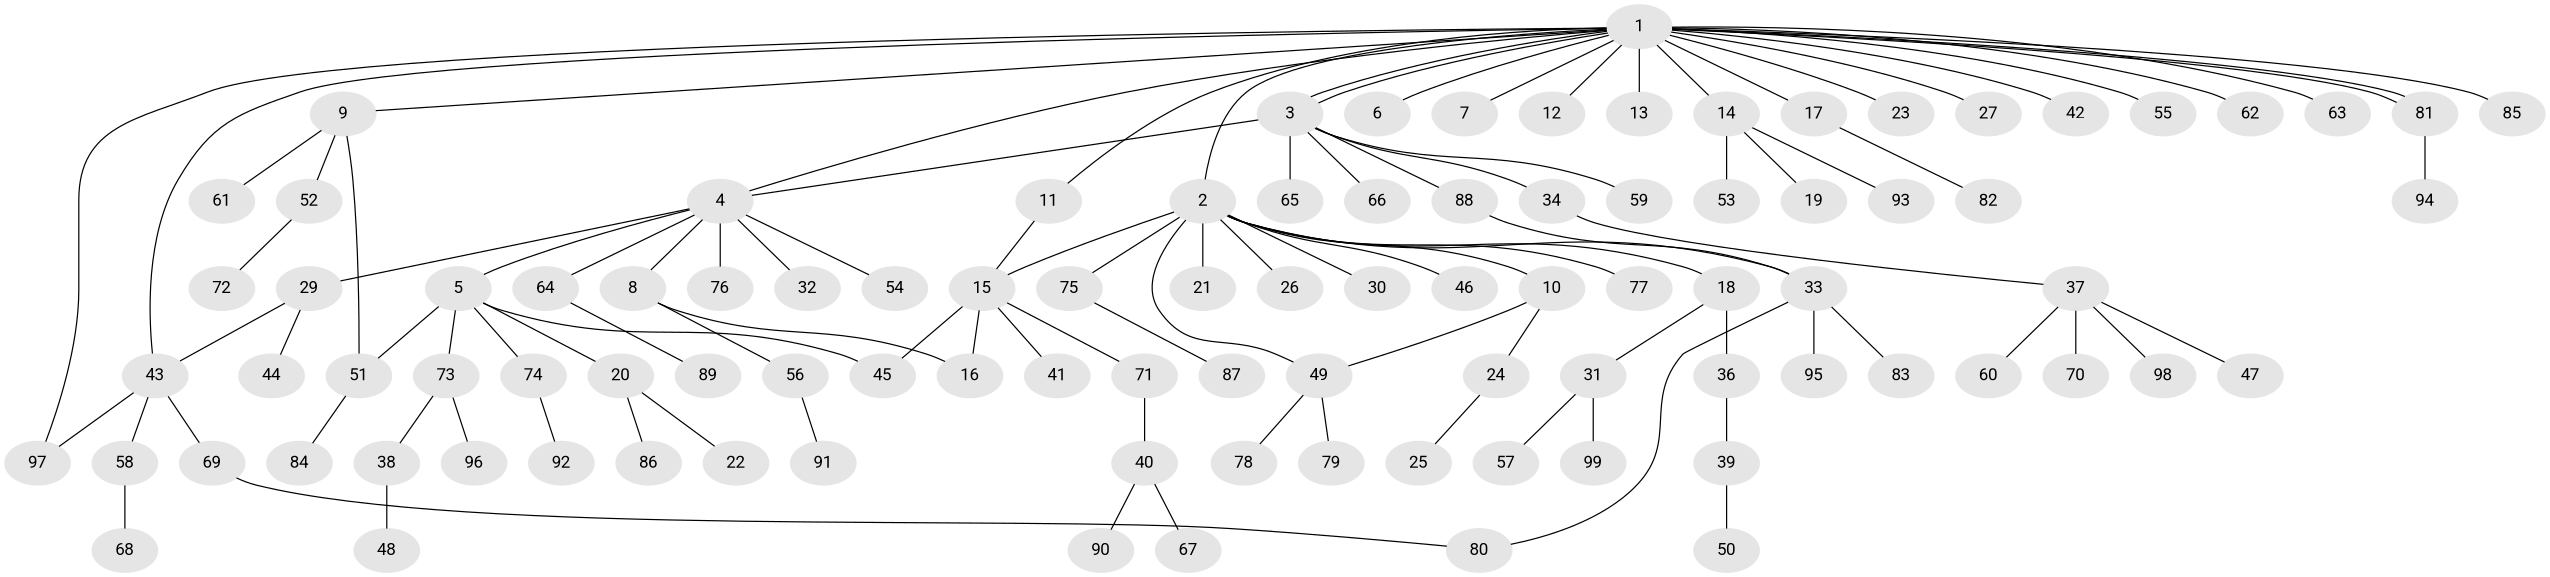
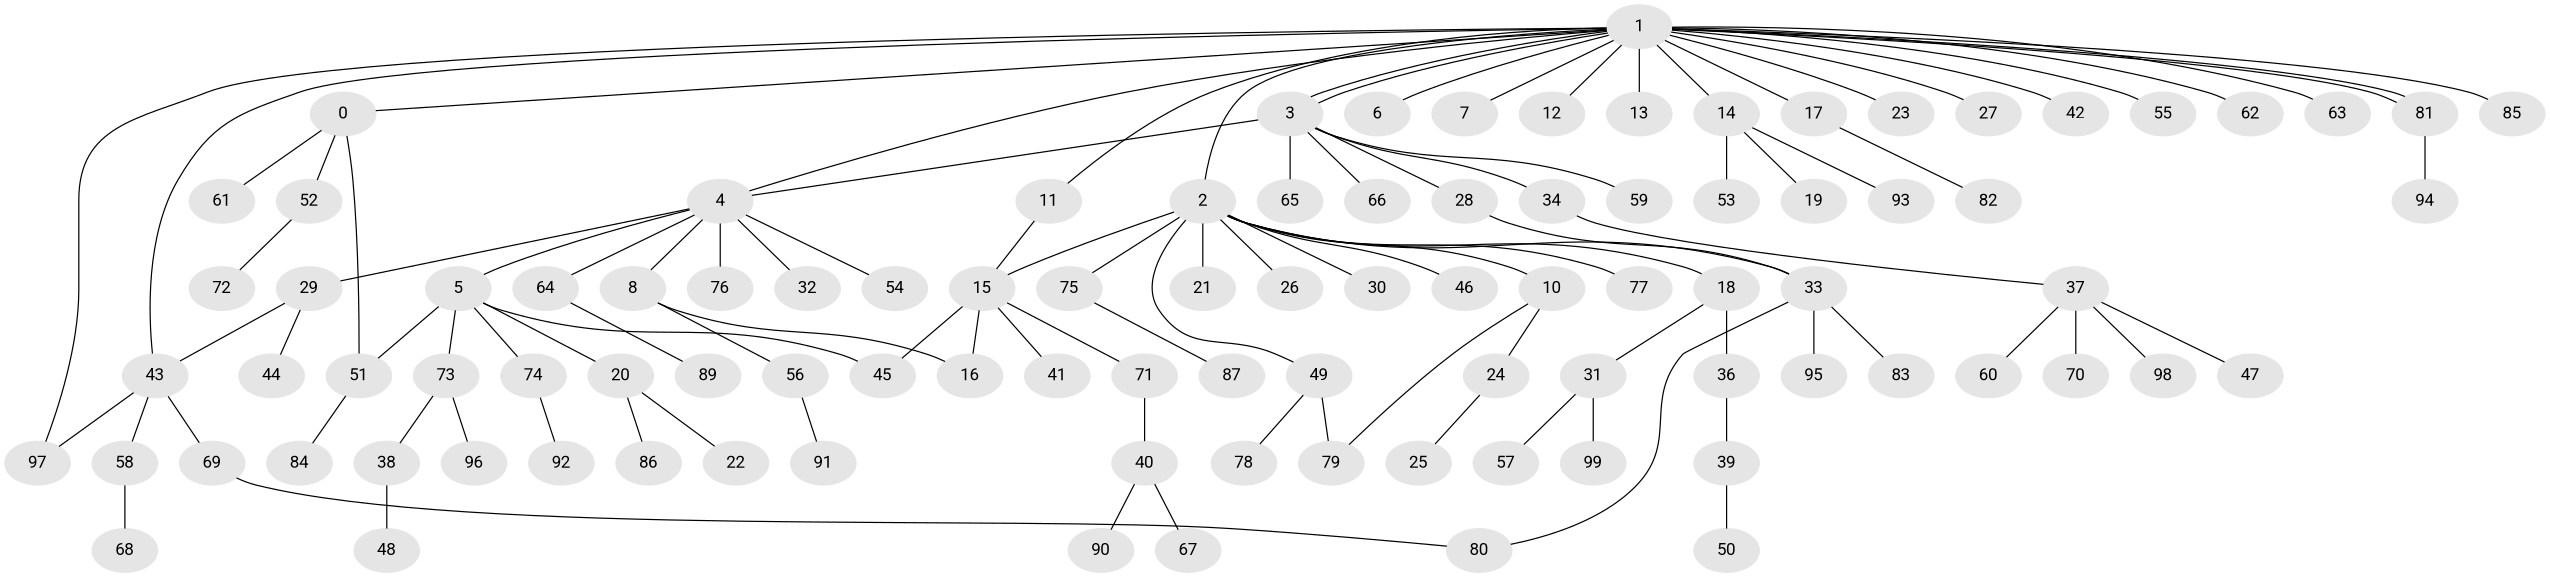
(343, 114) -> (343, 114)
(1465, 201) -> (1465, 201)
(1438, 336) -> (1434, 369)
